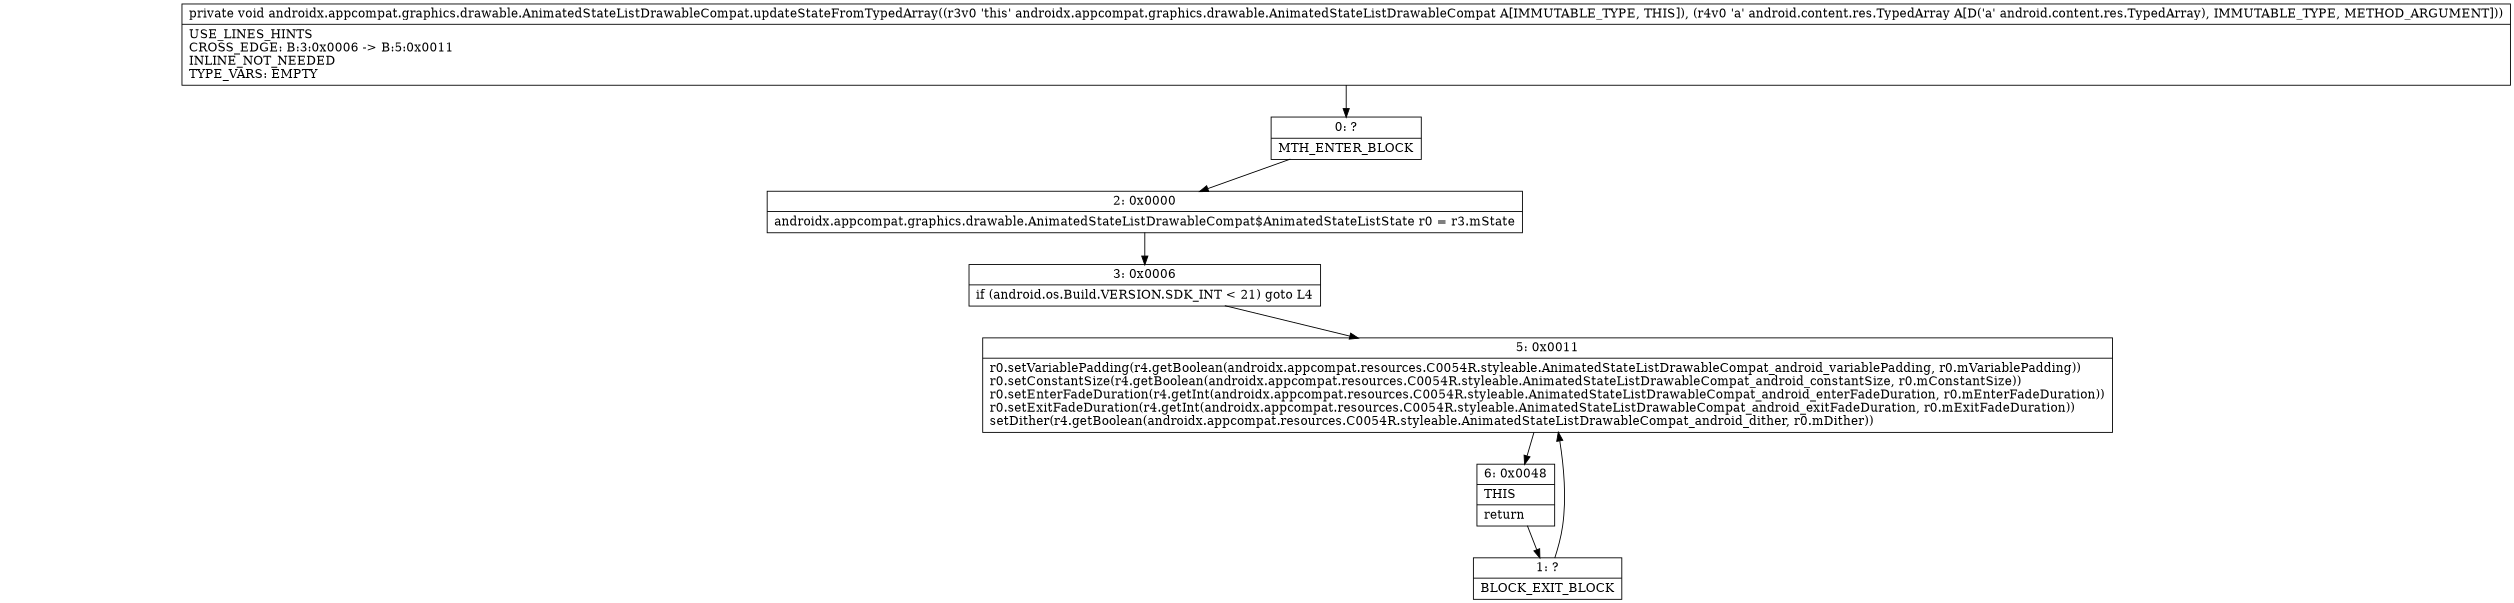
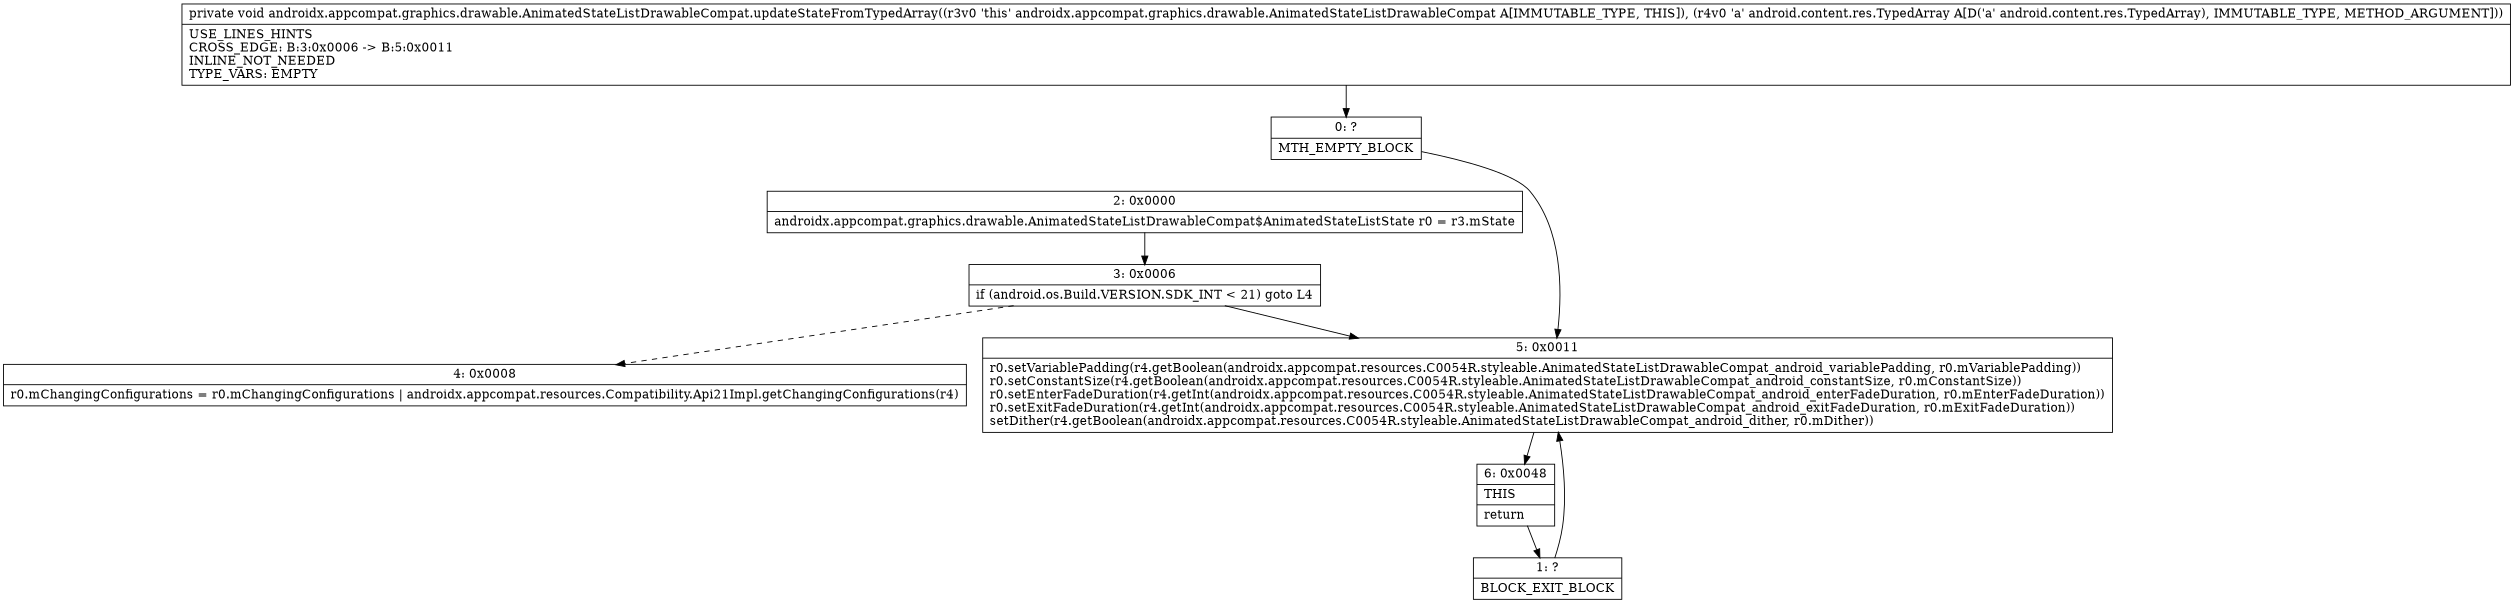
(1346, 148) -> (1346, 148)
(1249, 174) -> (1538, 203)
none -> (485, 385)
